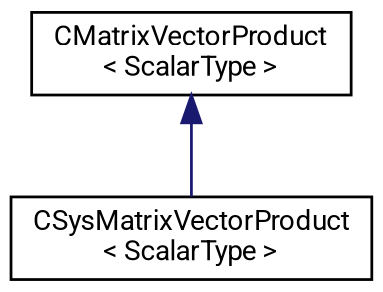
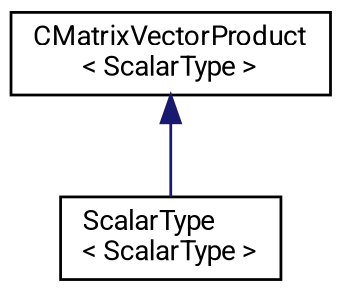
(191, 238) -> (171, 238)
